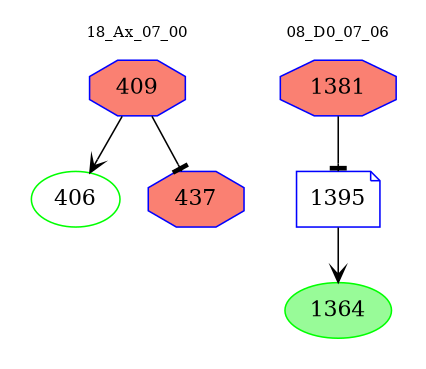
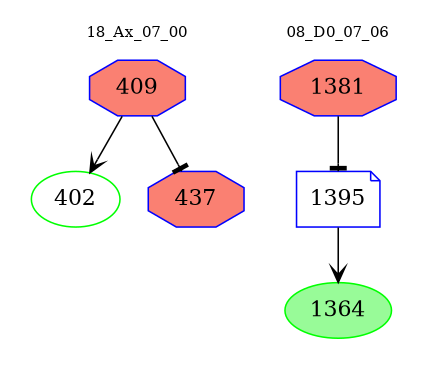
(76, 199) -> (76, 199)
